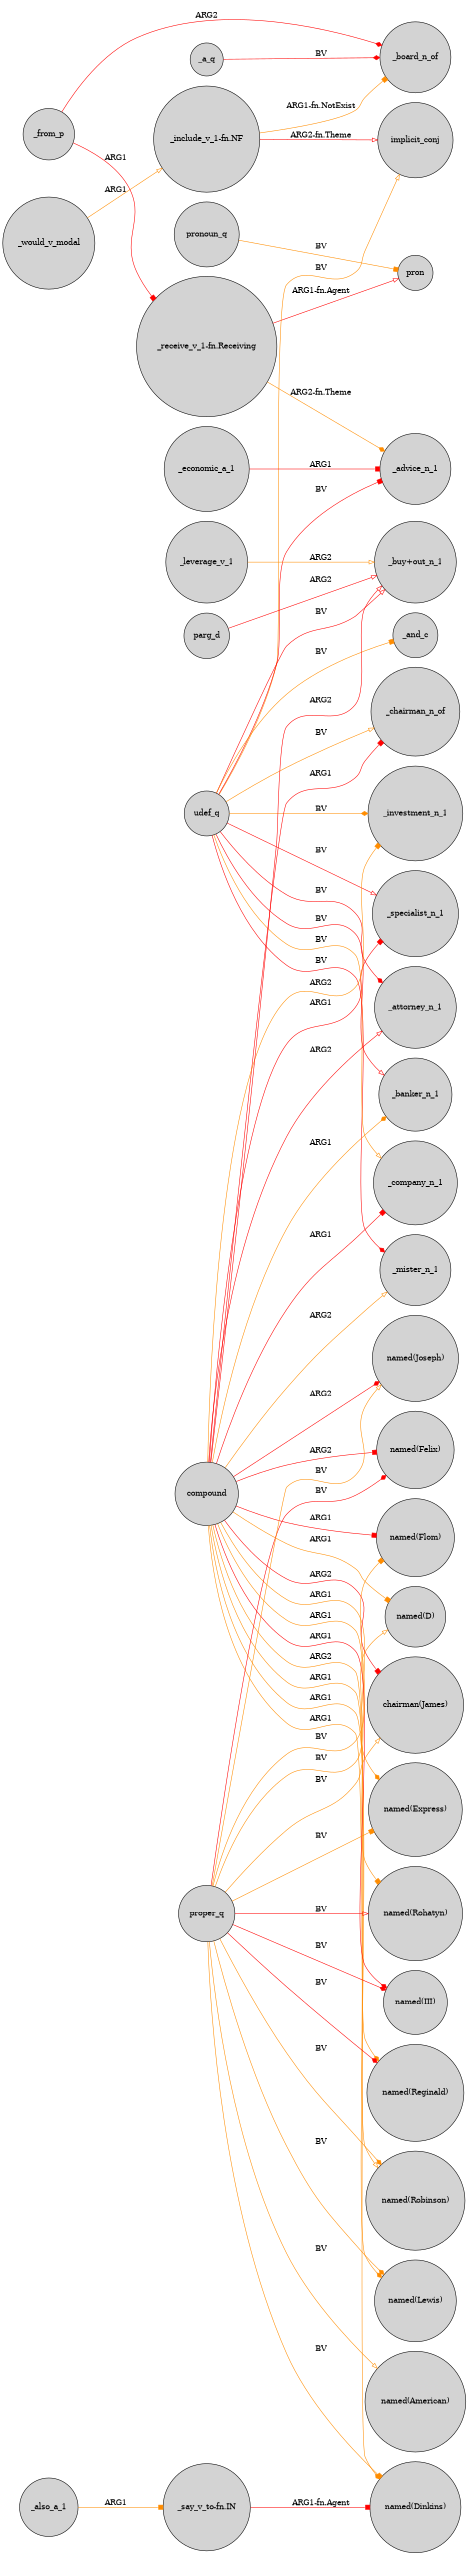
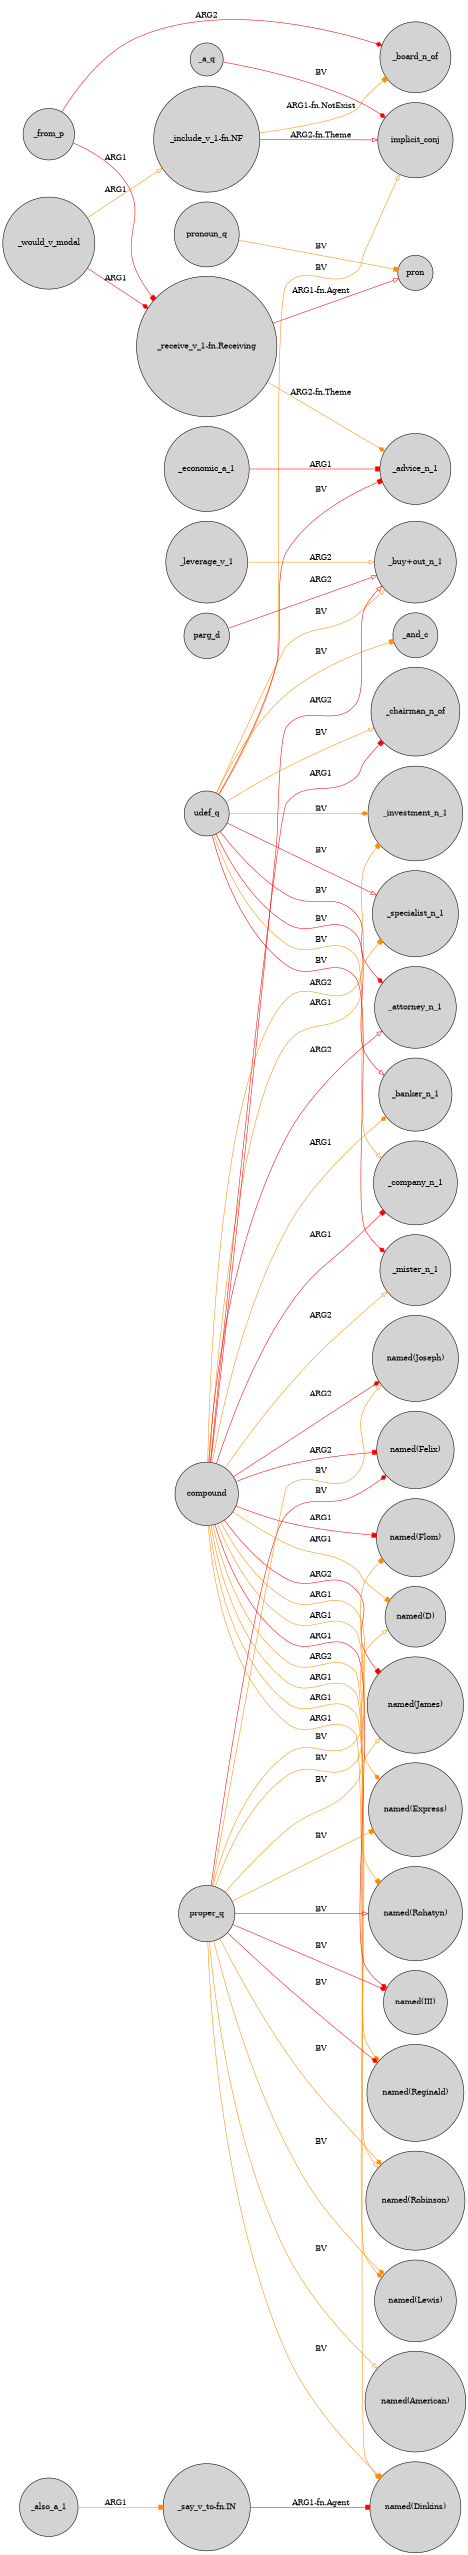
(298, 58) -> (304, 81)
none -> (115, 286)
(265, 688) -> (265, 688)
(250, 1148) -> (250, 1148)
(415, 1705) -> (415, 1705)
